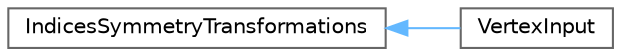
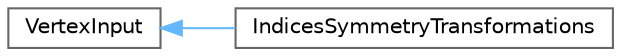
(434, 28) -> (209, 28)
